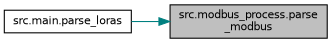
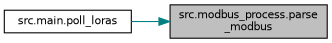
(68, 22) -> (68, 22)
